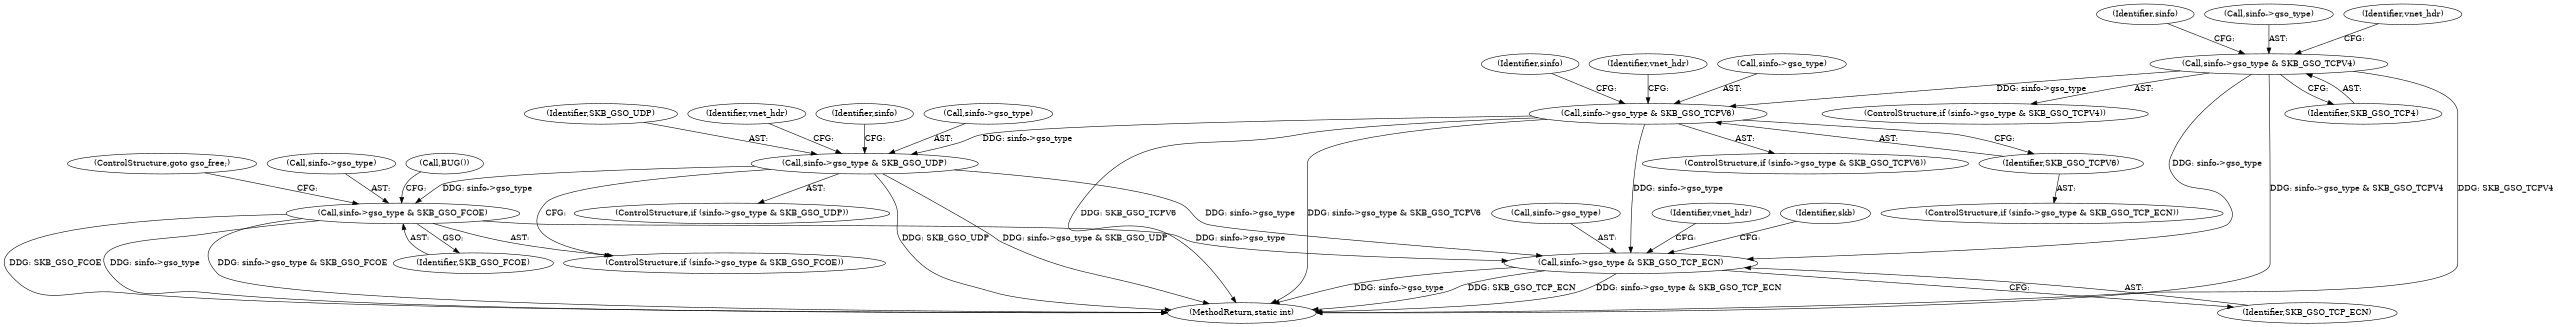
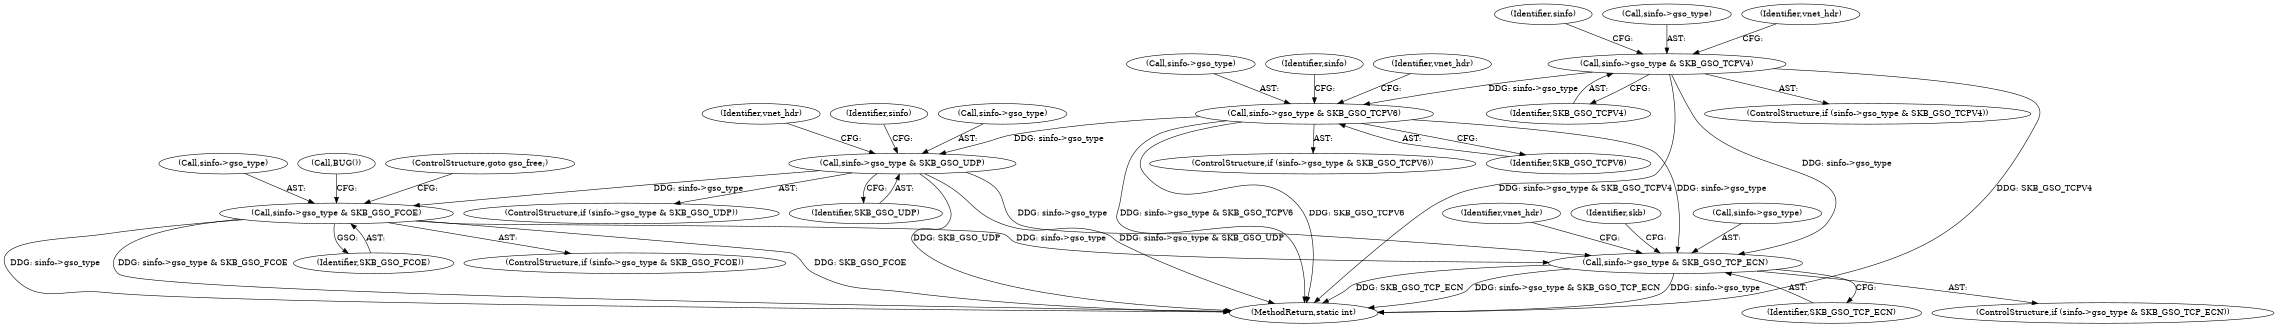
(2363, 114) -> (1569, 114)
(607, 186) -> (867, 184)
(2057, 186) -> (1895, 285)
